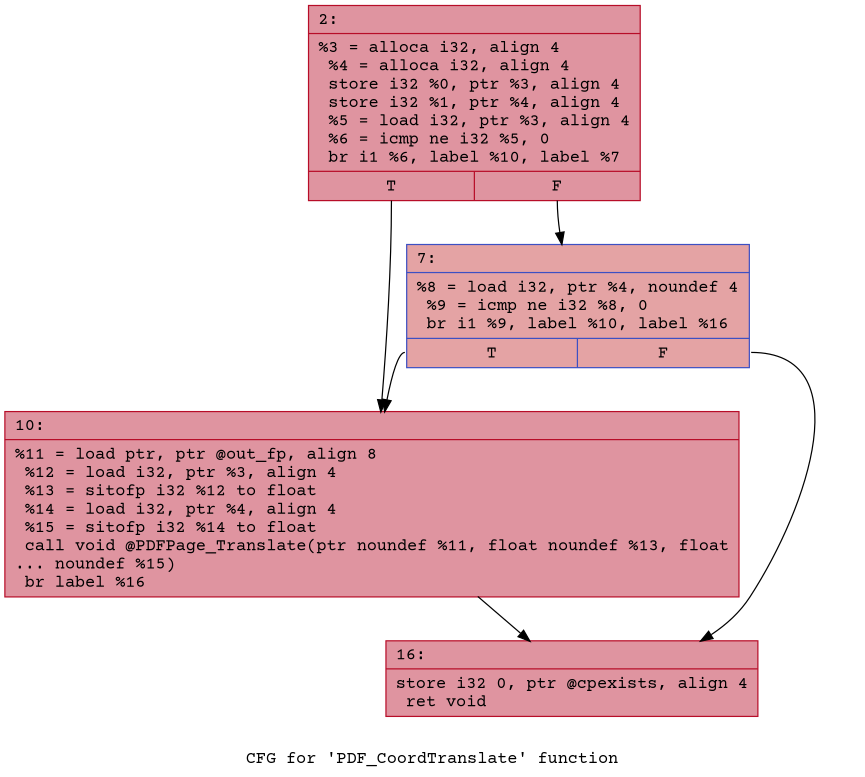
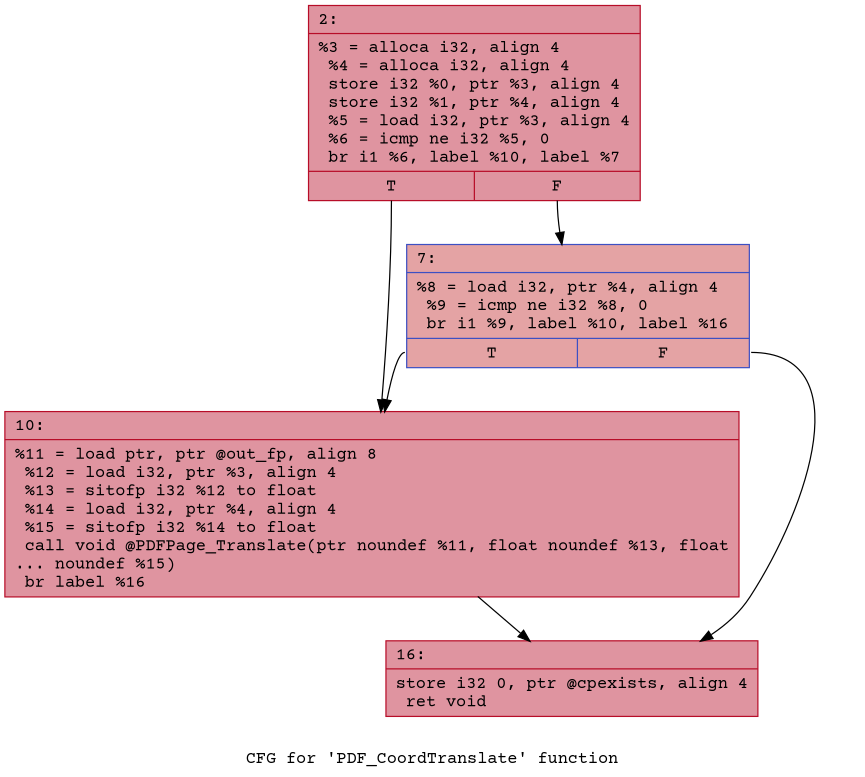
(578, 287) -> (568, 287)
